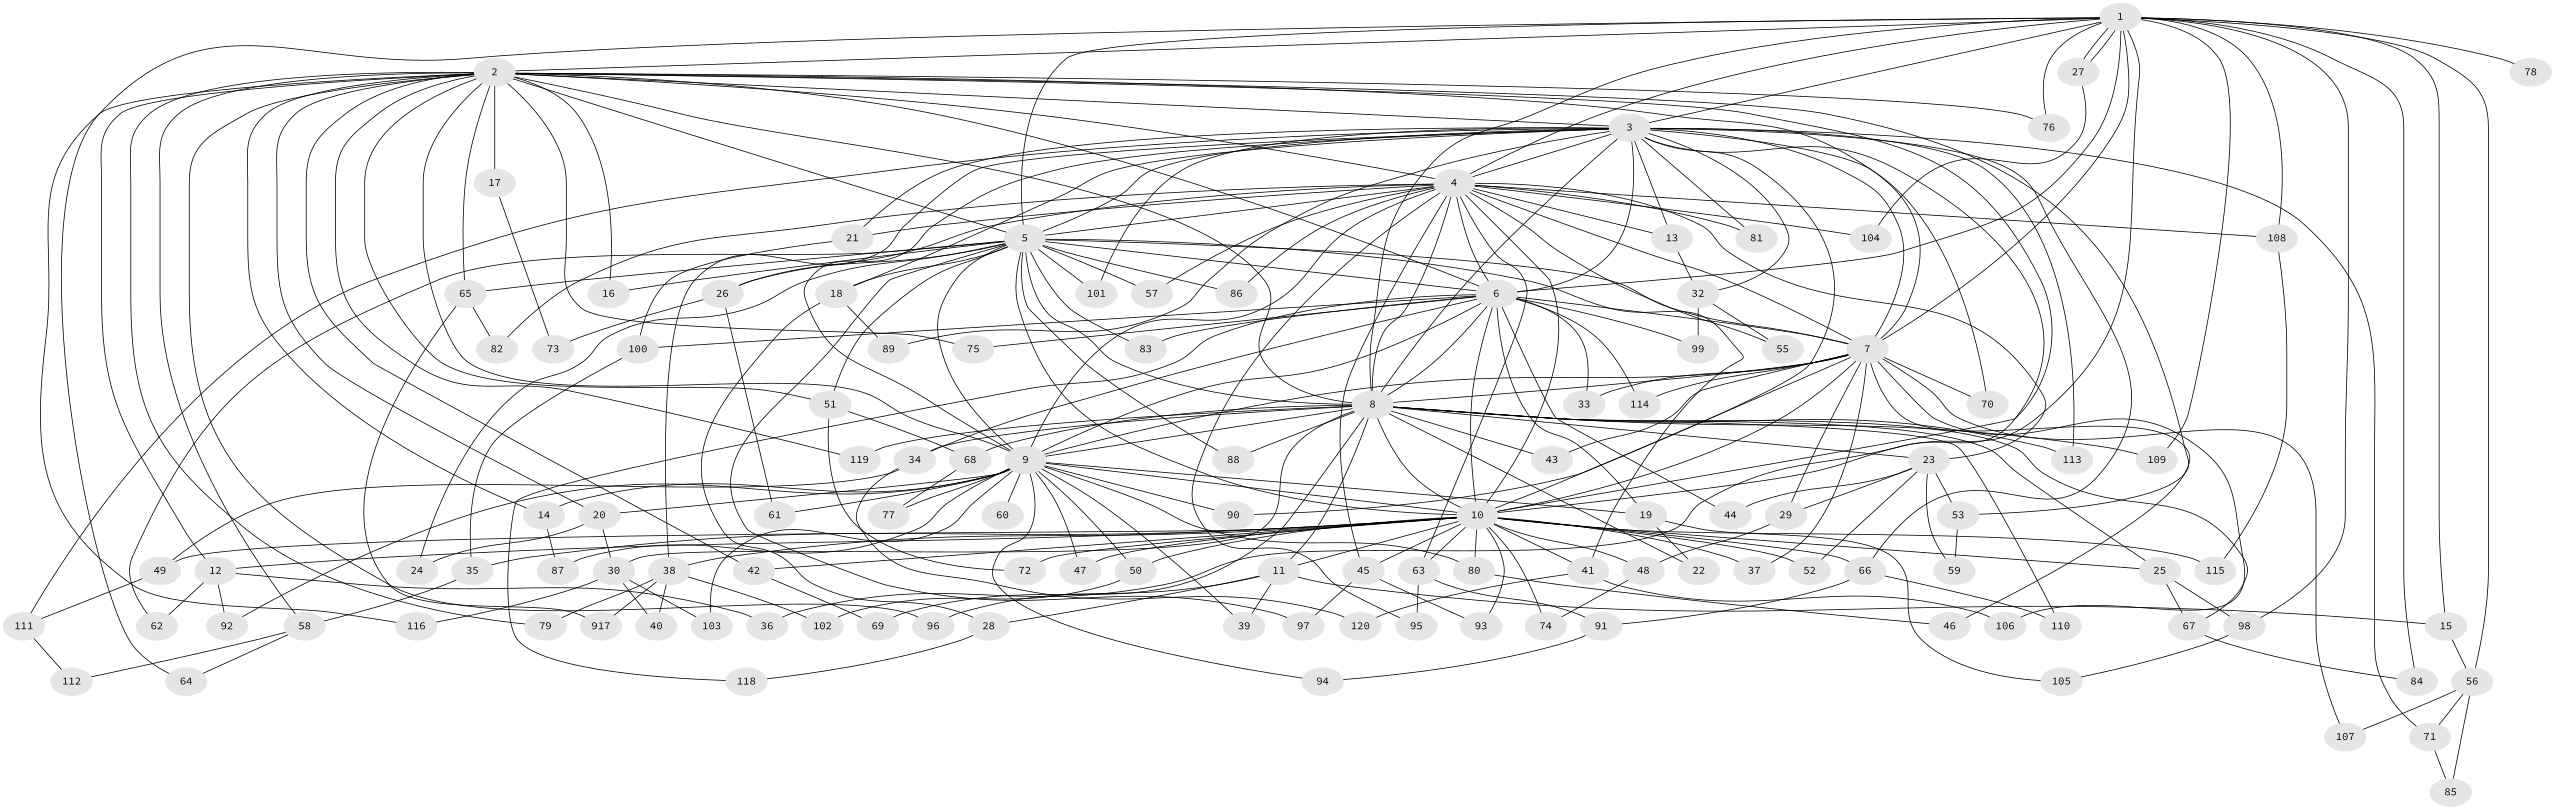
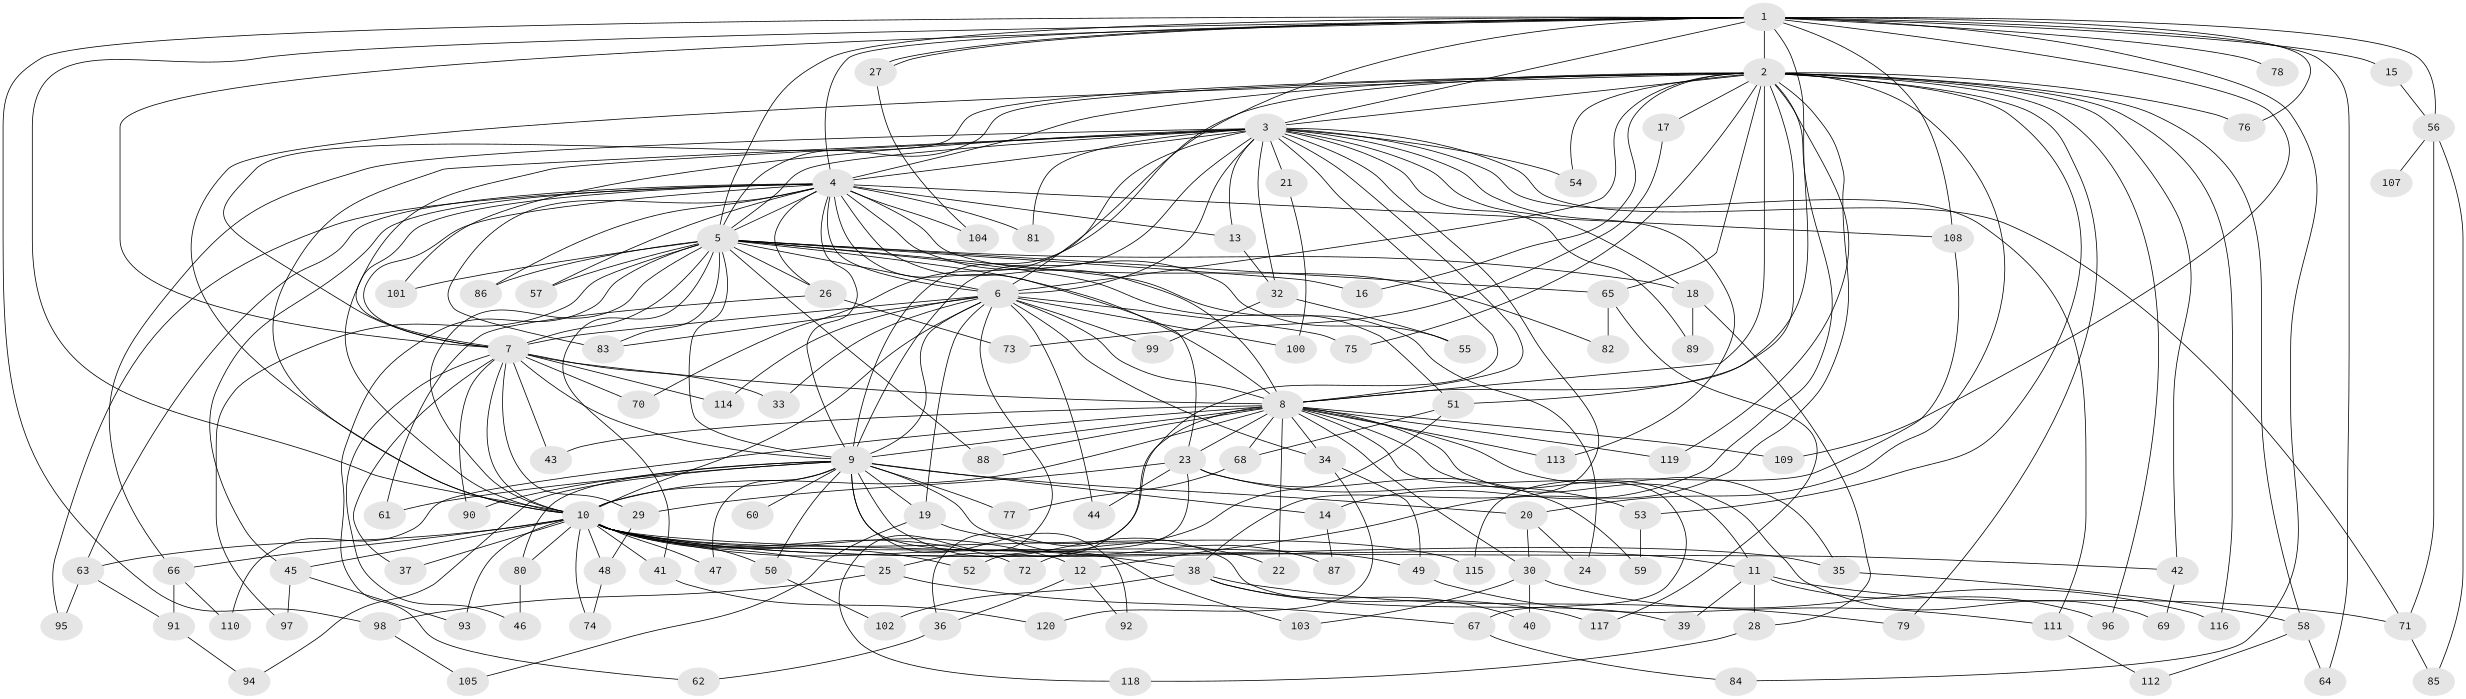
none -> (1576, 183)
(1153, 205) -> (500, 228)
(506, 430) -> (1535, 475)
(2220, 431) -> none
(189, 596) -> (823, 663)
(1861, 609) -> (2218, 603)
(601, 626) -> (1600, 626)
(2005, 626) -> none
